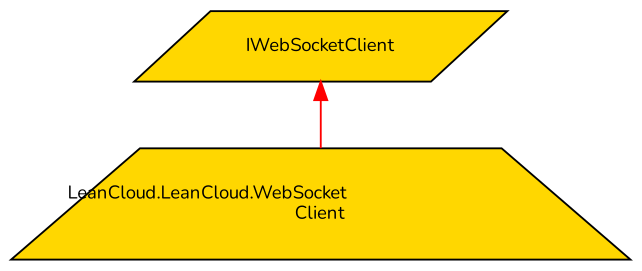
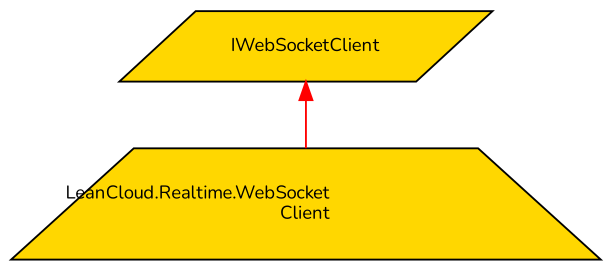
(321, 204) -> (306, 204)
